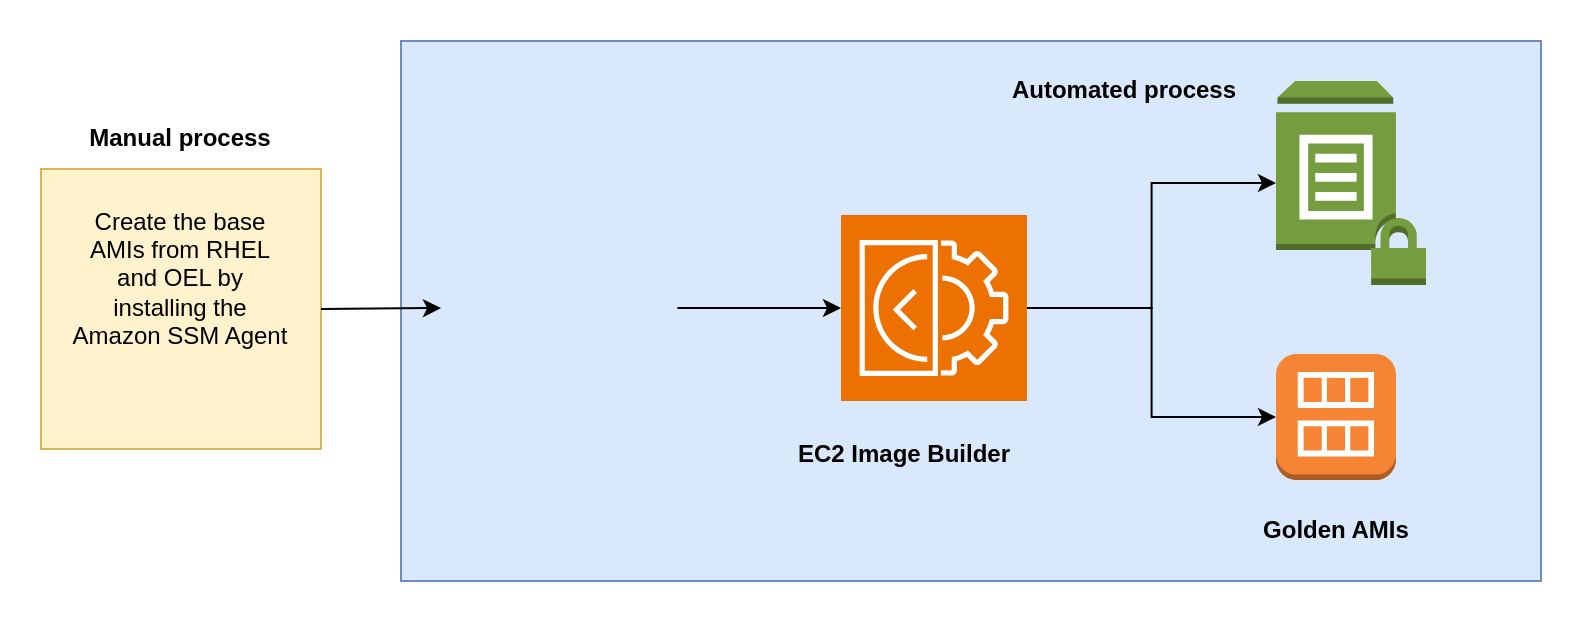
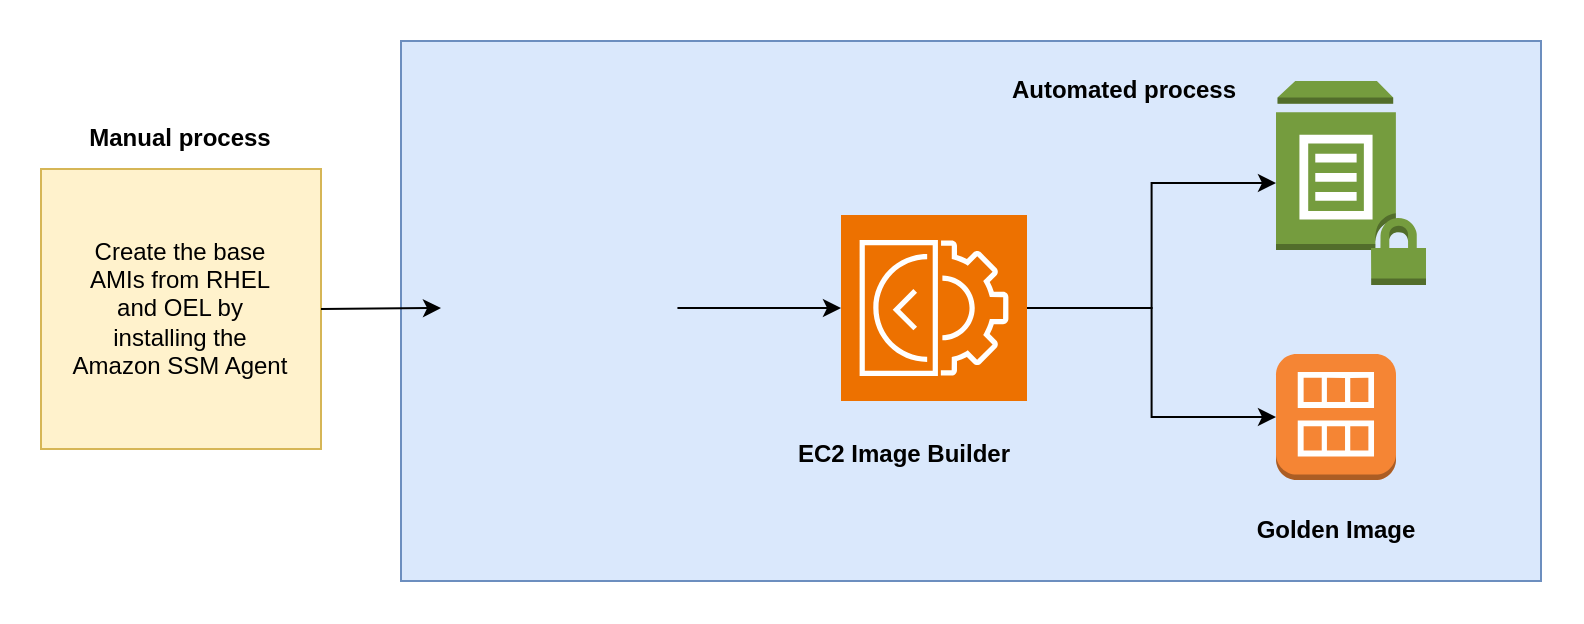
(181, 279) -> (181, 309)
(1337, 531) -> (1337, 531)
